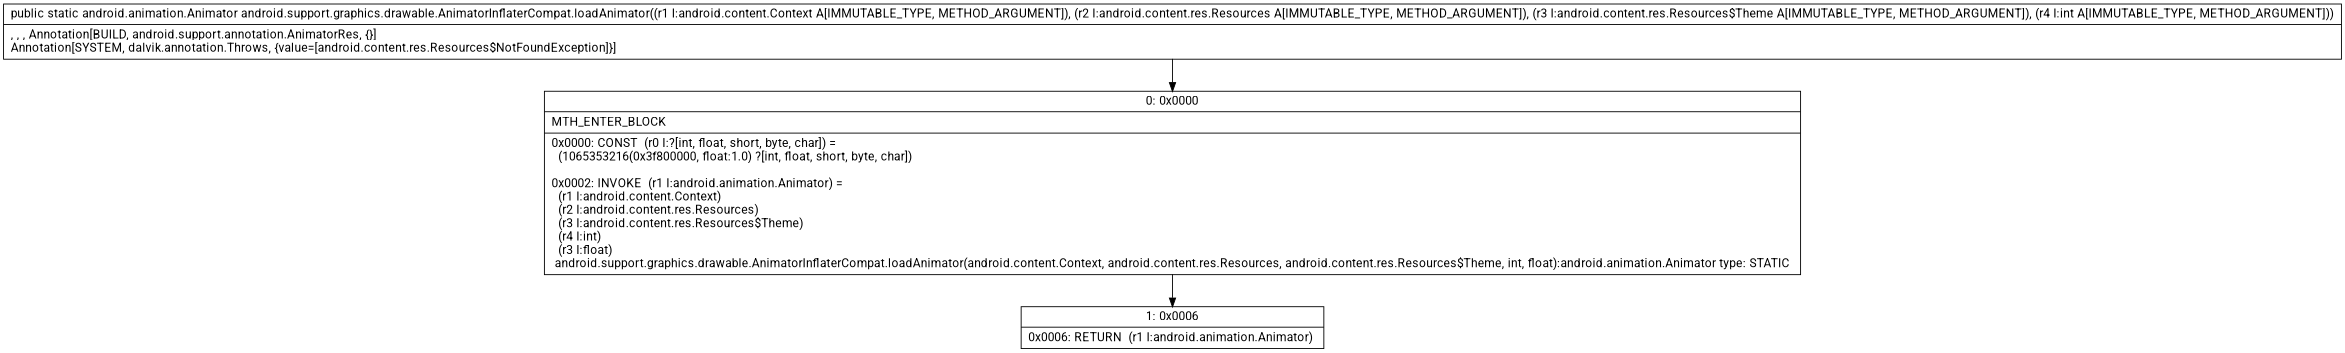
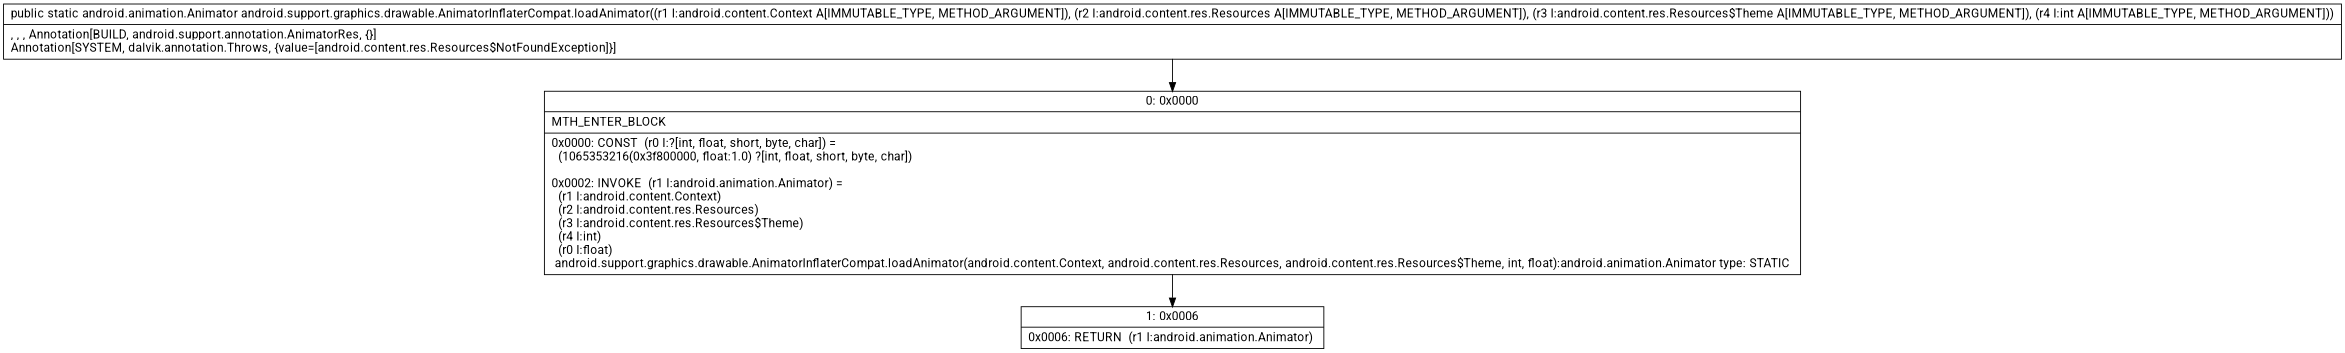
(582, 250) -> (582, 250)
